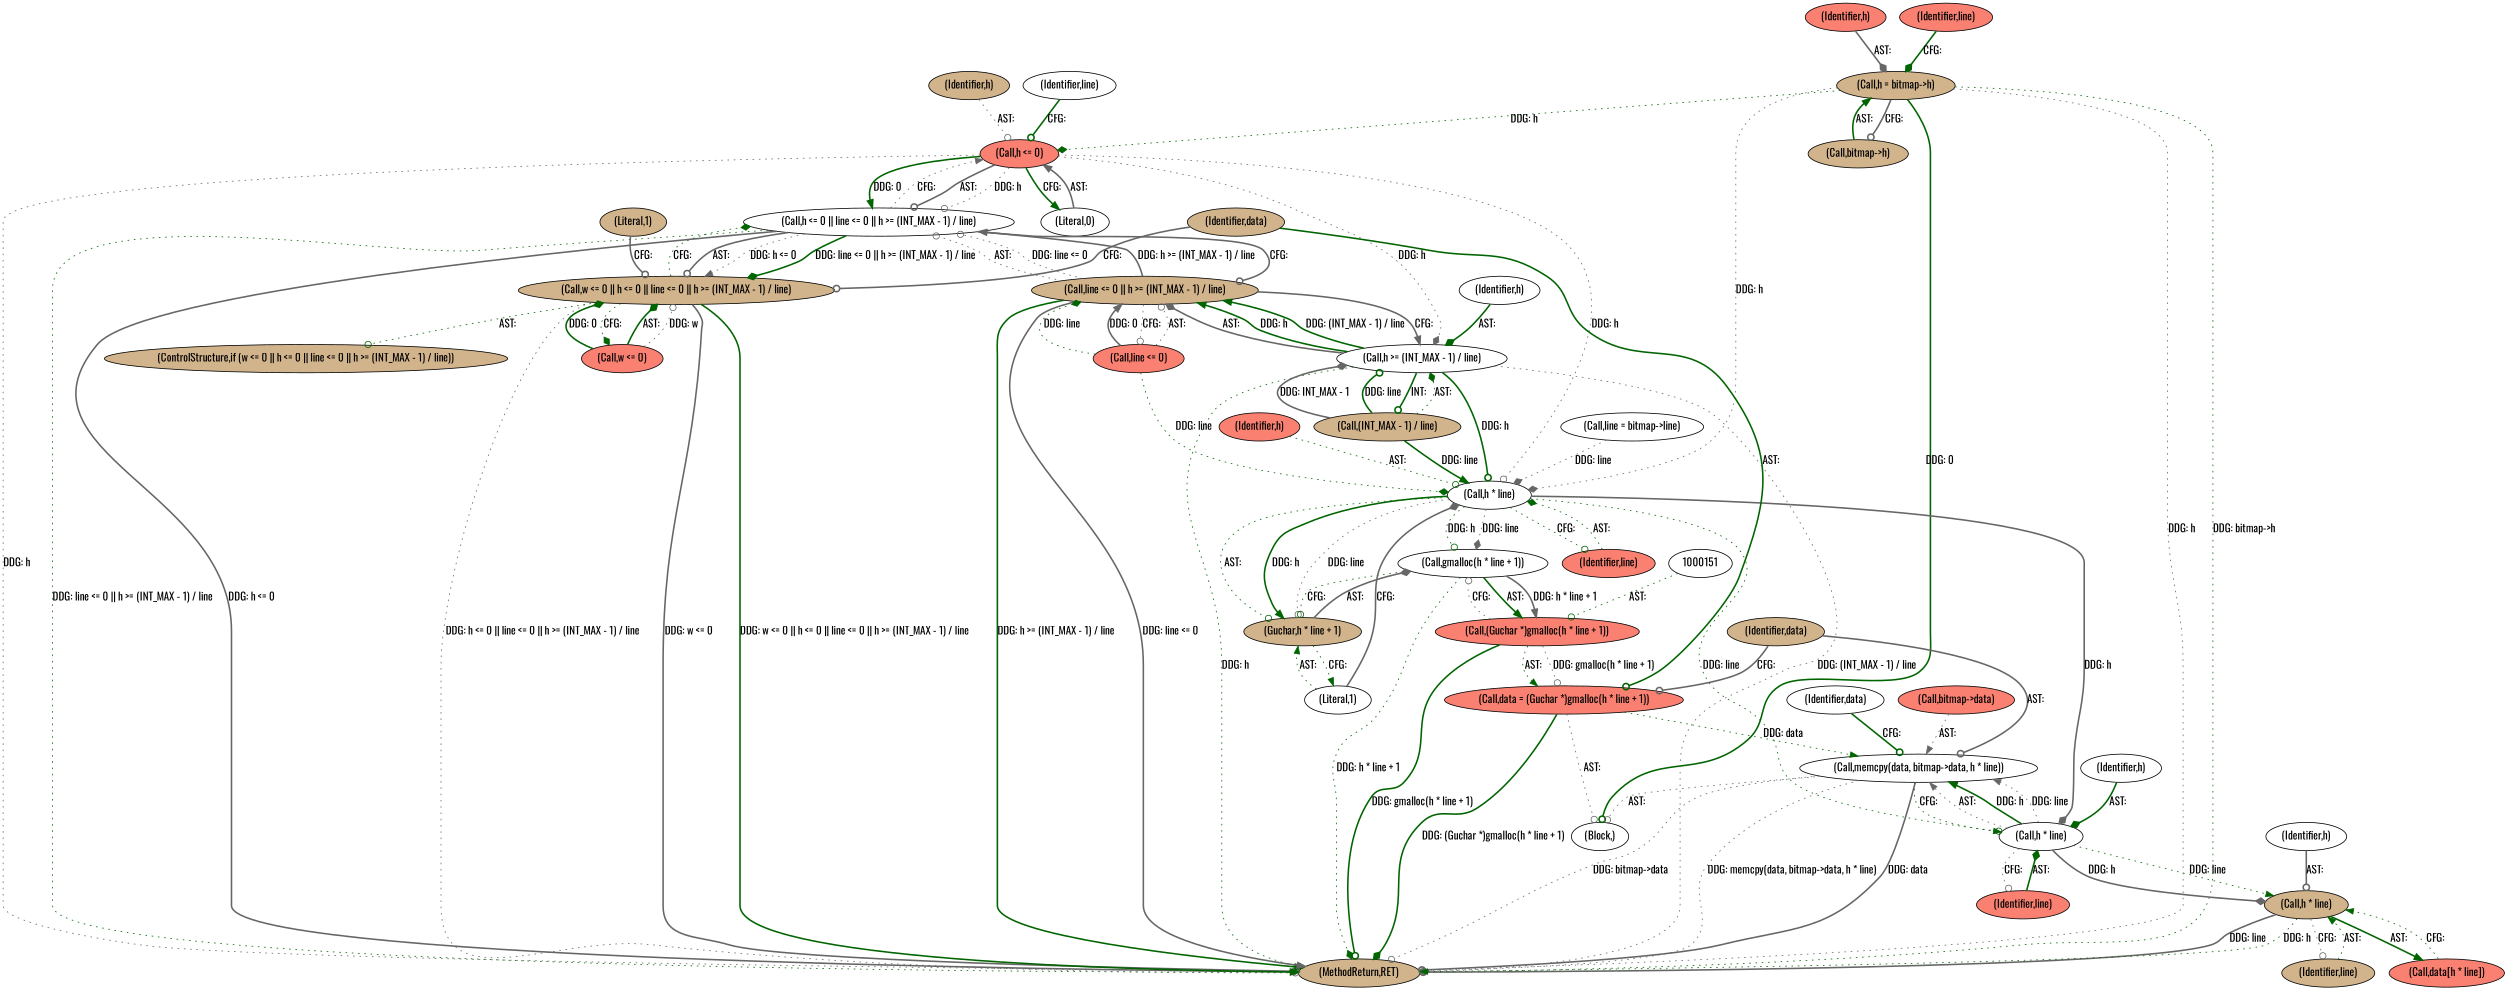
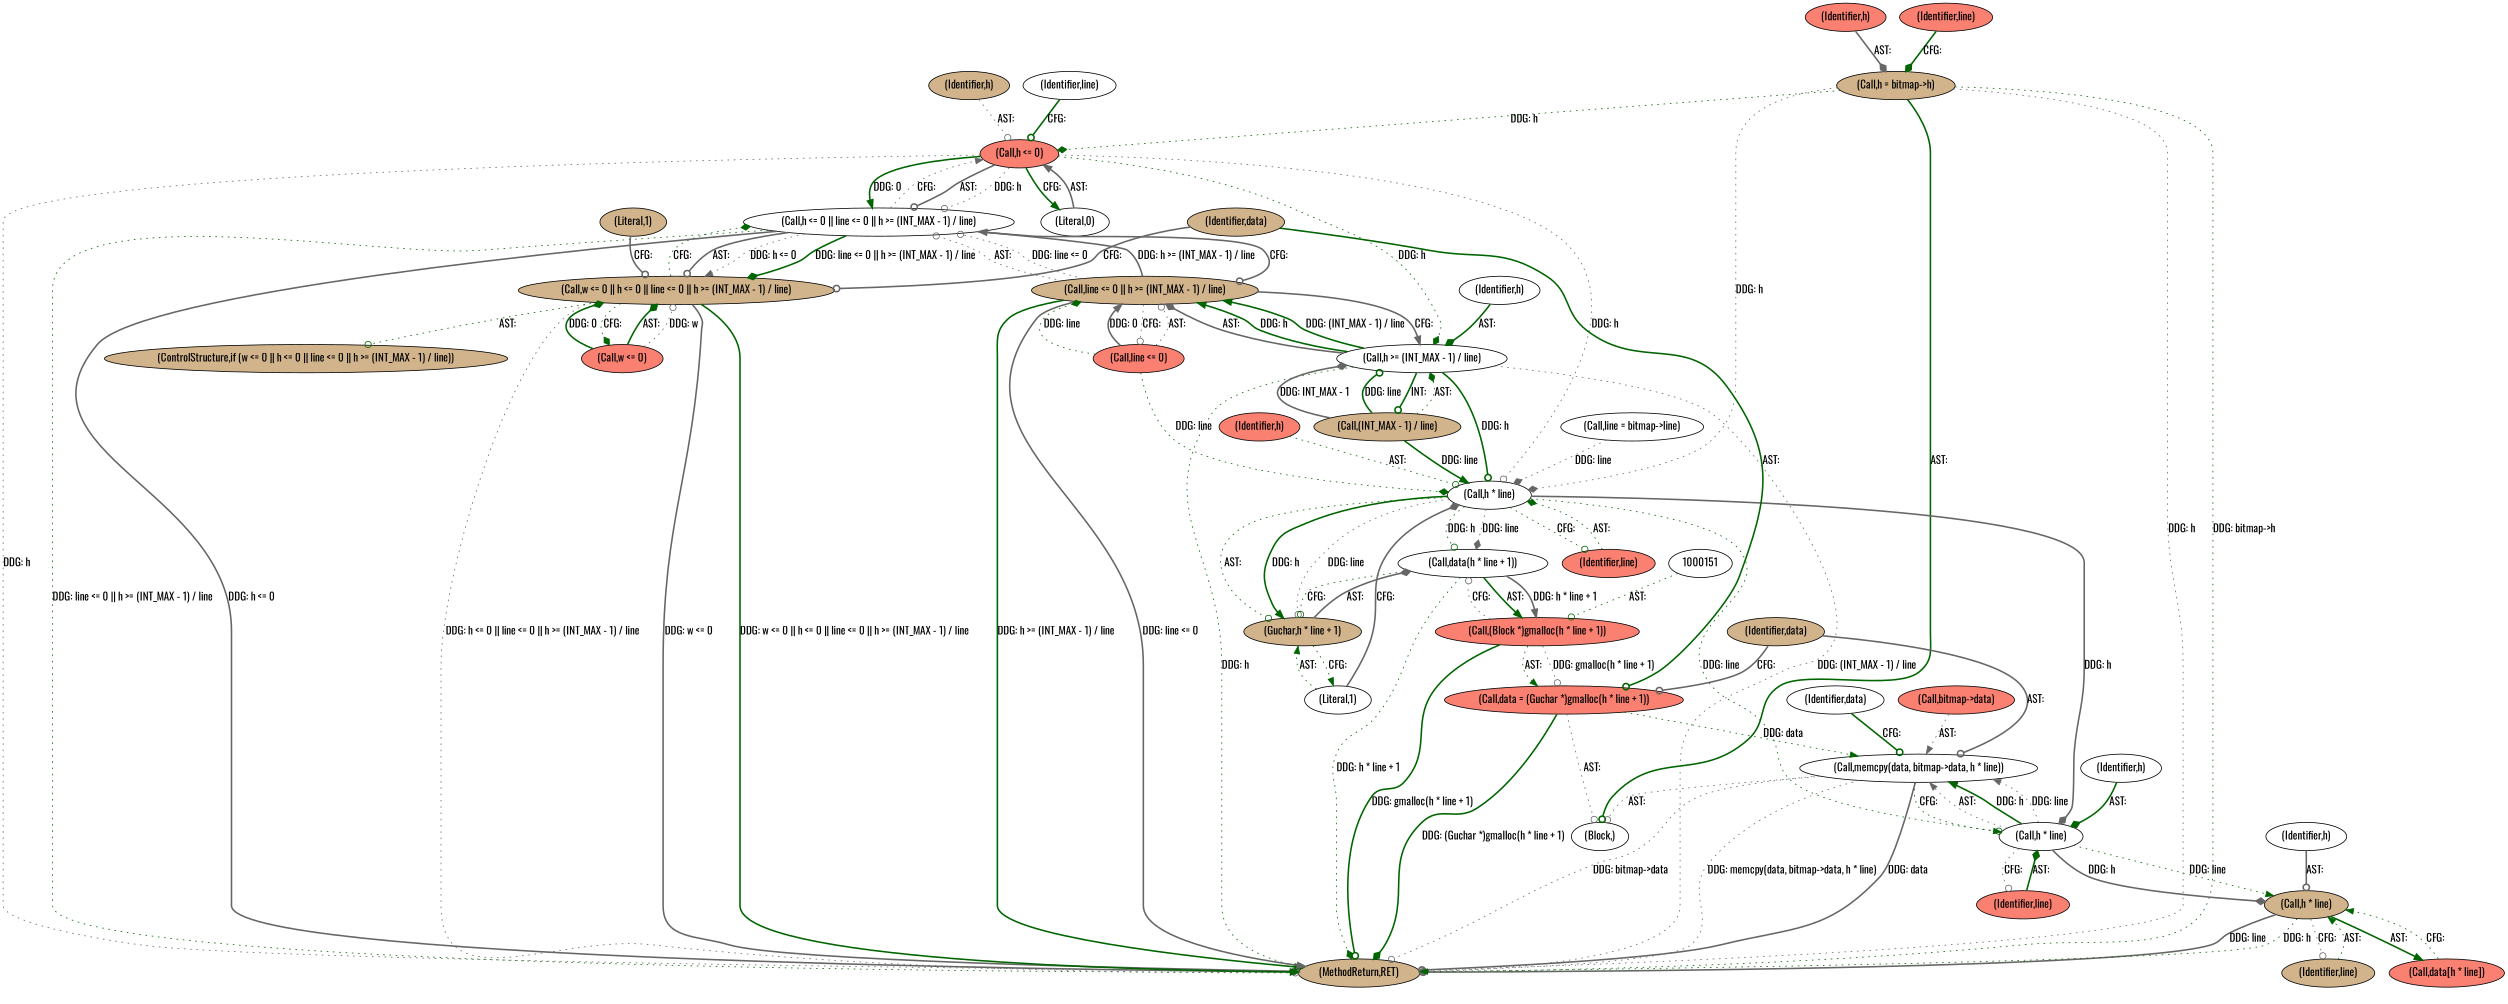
(1858, 154) -> none
(1277, 202) -> (1277, 202)
(1940, 461) -> (1940, 461)
(1473, 563) -> (1473, 563)
(1537, 632) -> (1537, 632)
